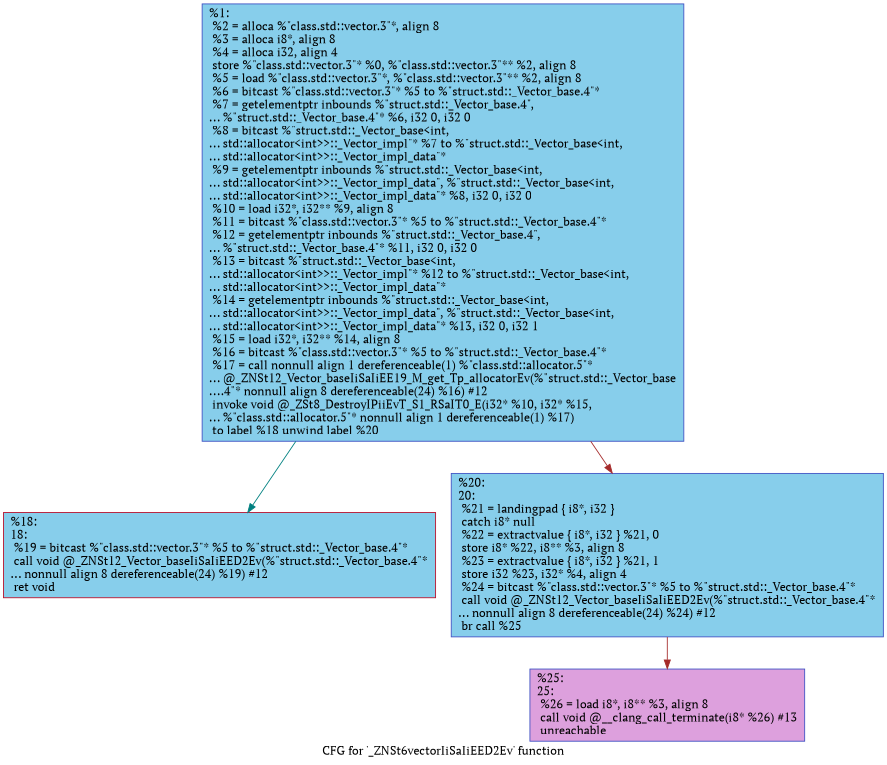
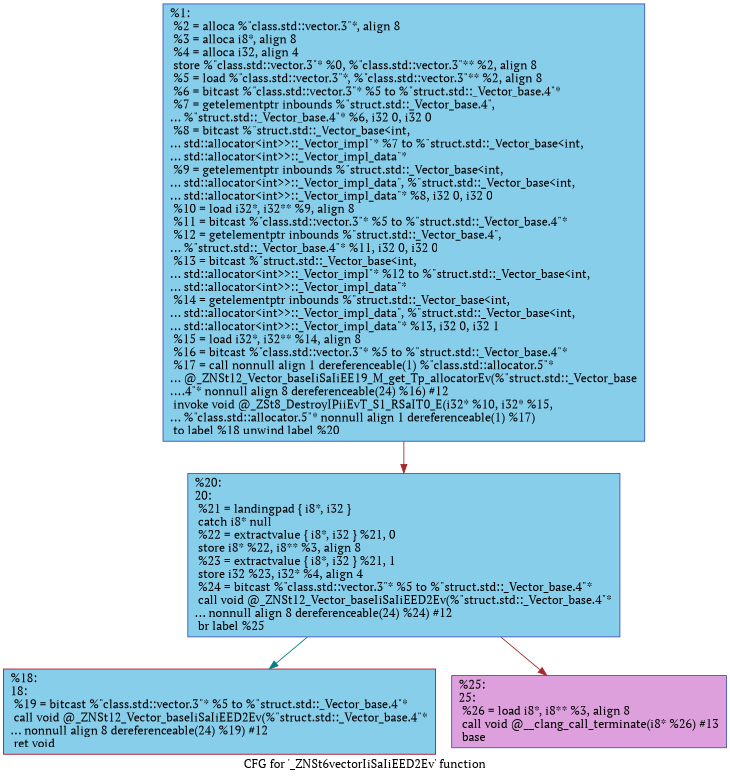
(274, 473) -> (292, 650)
(490, 626) -> (230, 626)
(572, 731) -> (472, 737)
